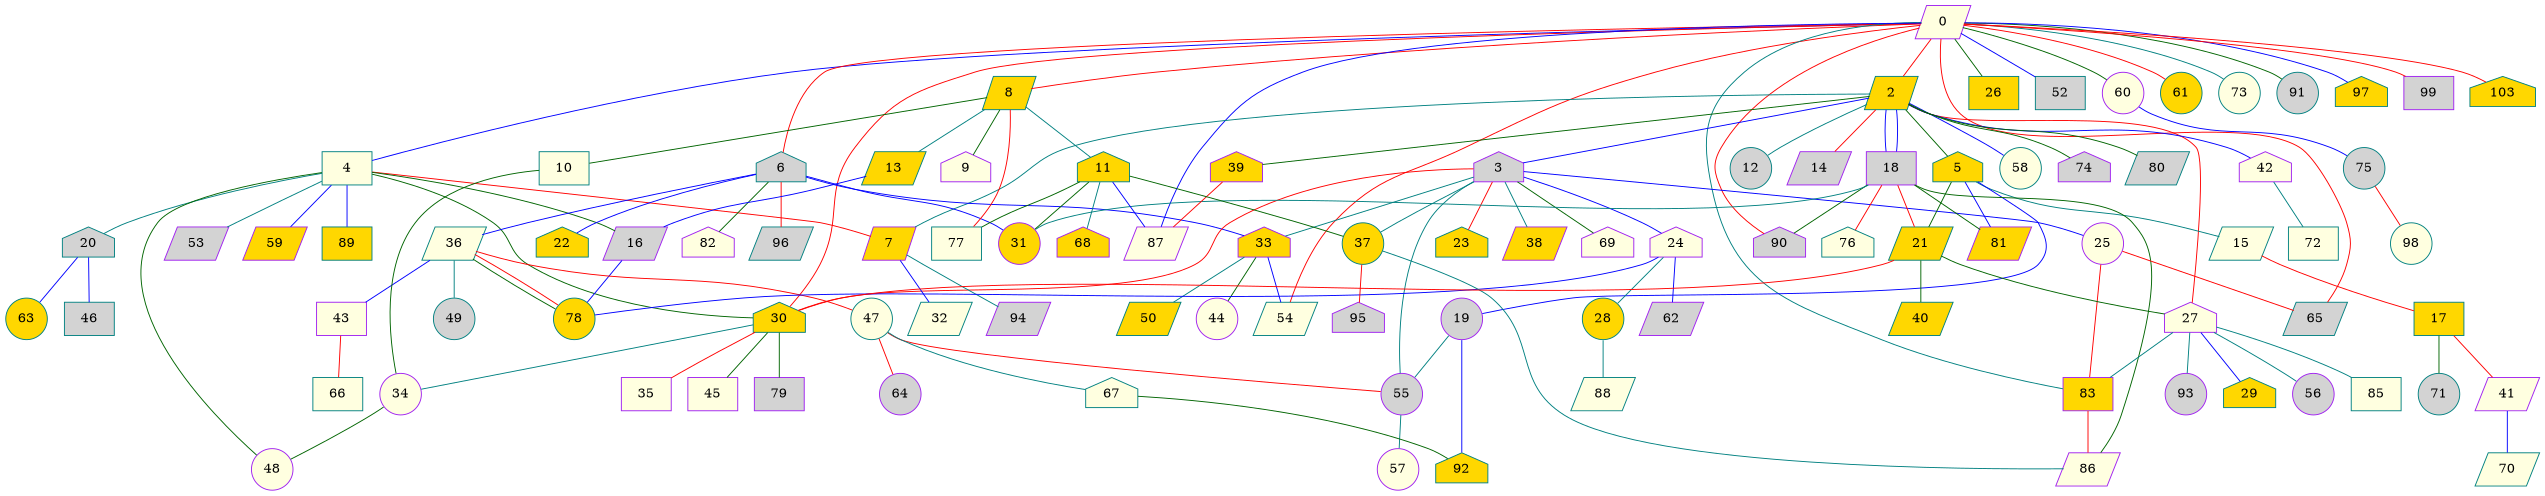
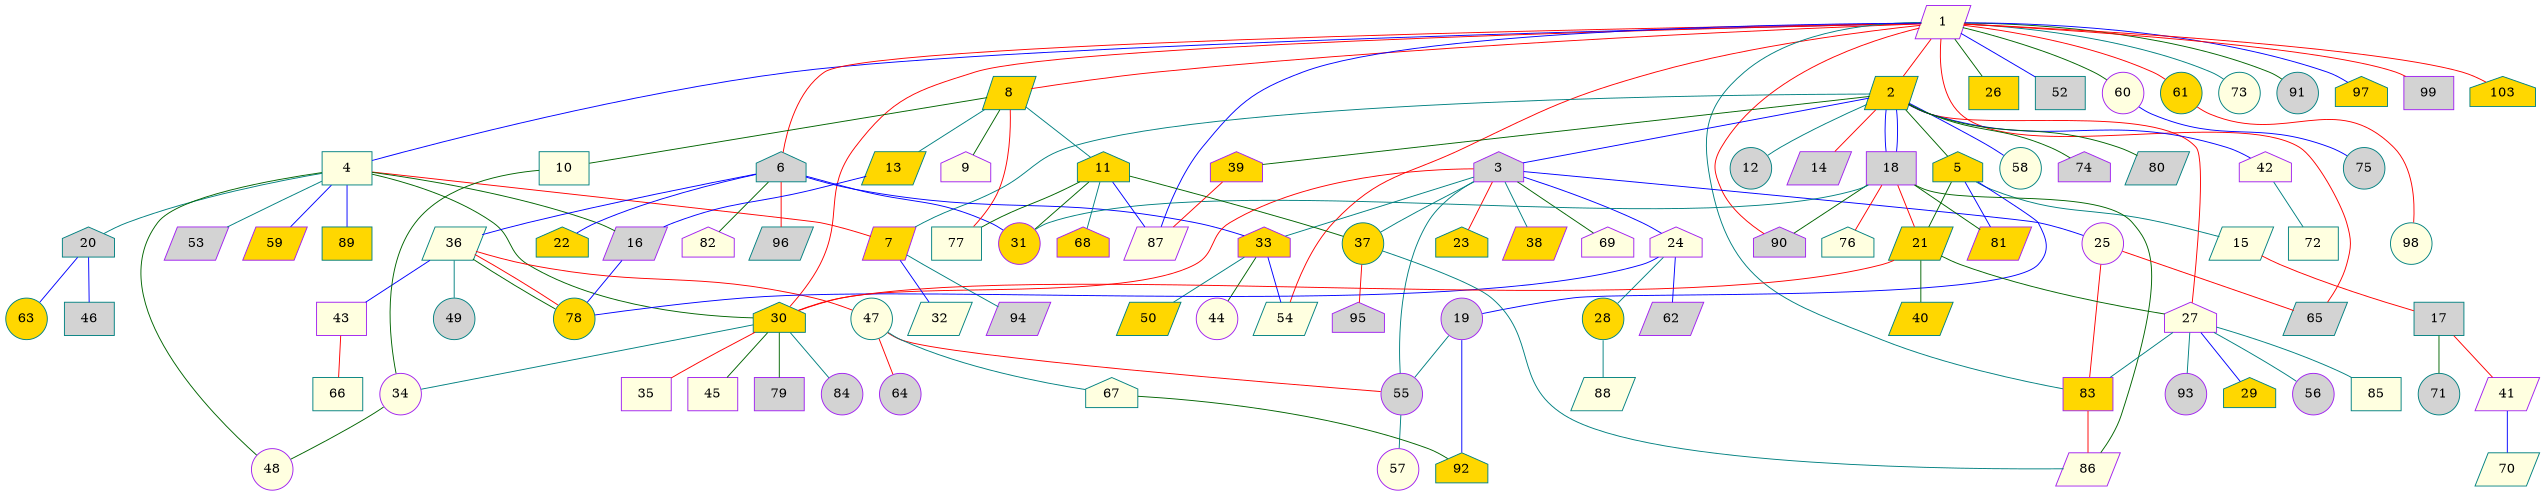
(1943, 22) -> (1943, 22)
(2388, 206) -> (2338, 120)
(2439, 319) -> (2439, 319)
none -> (842, 394)
